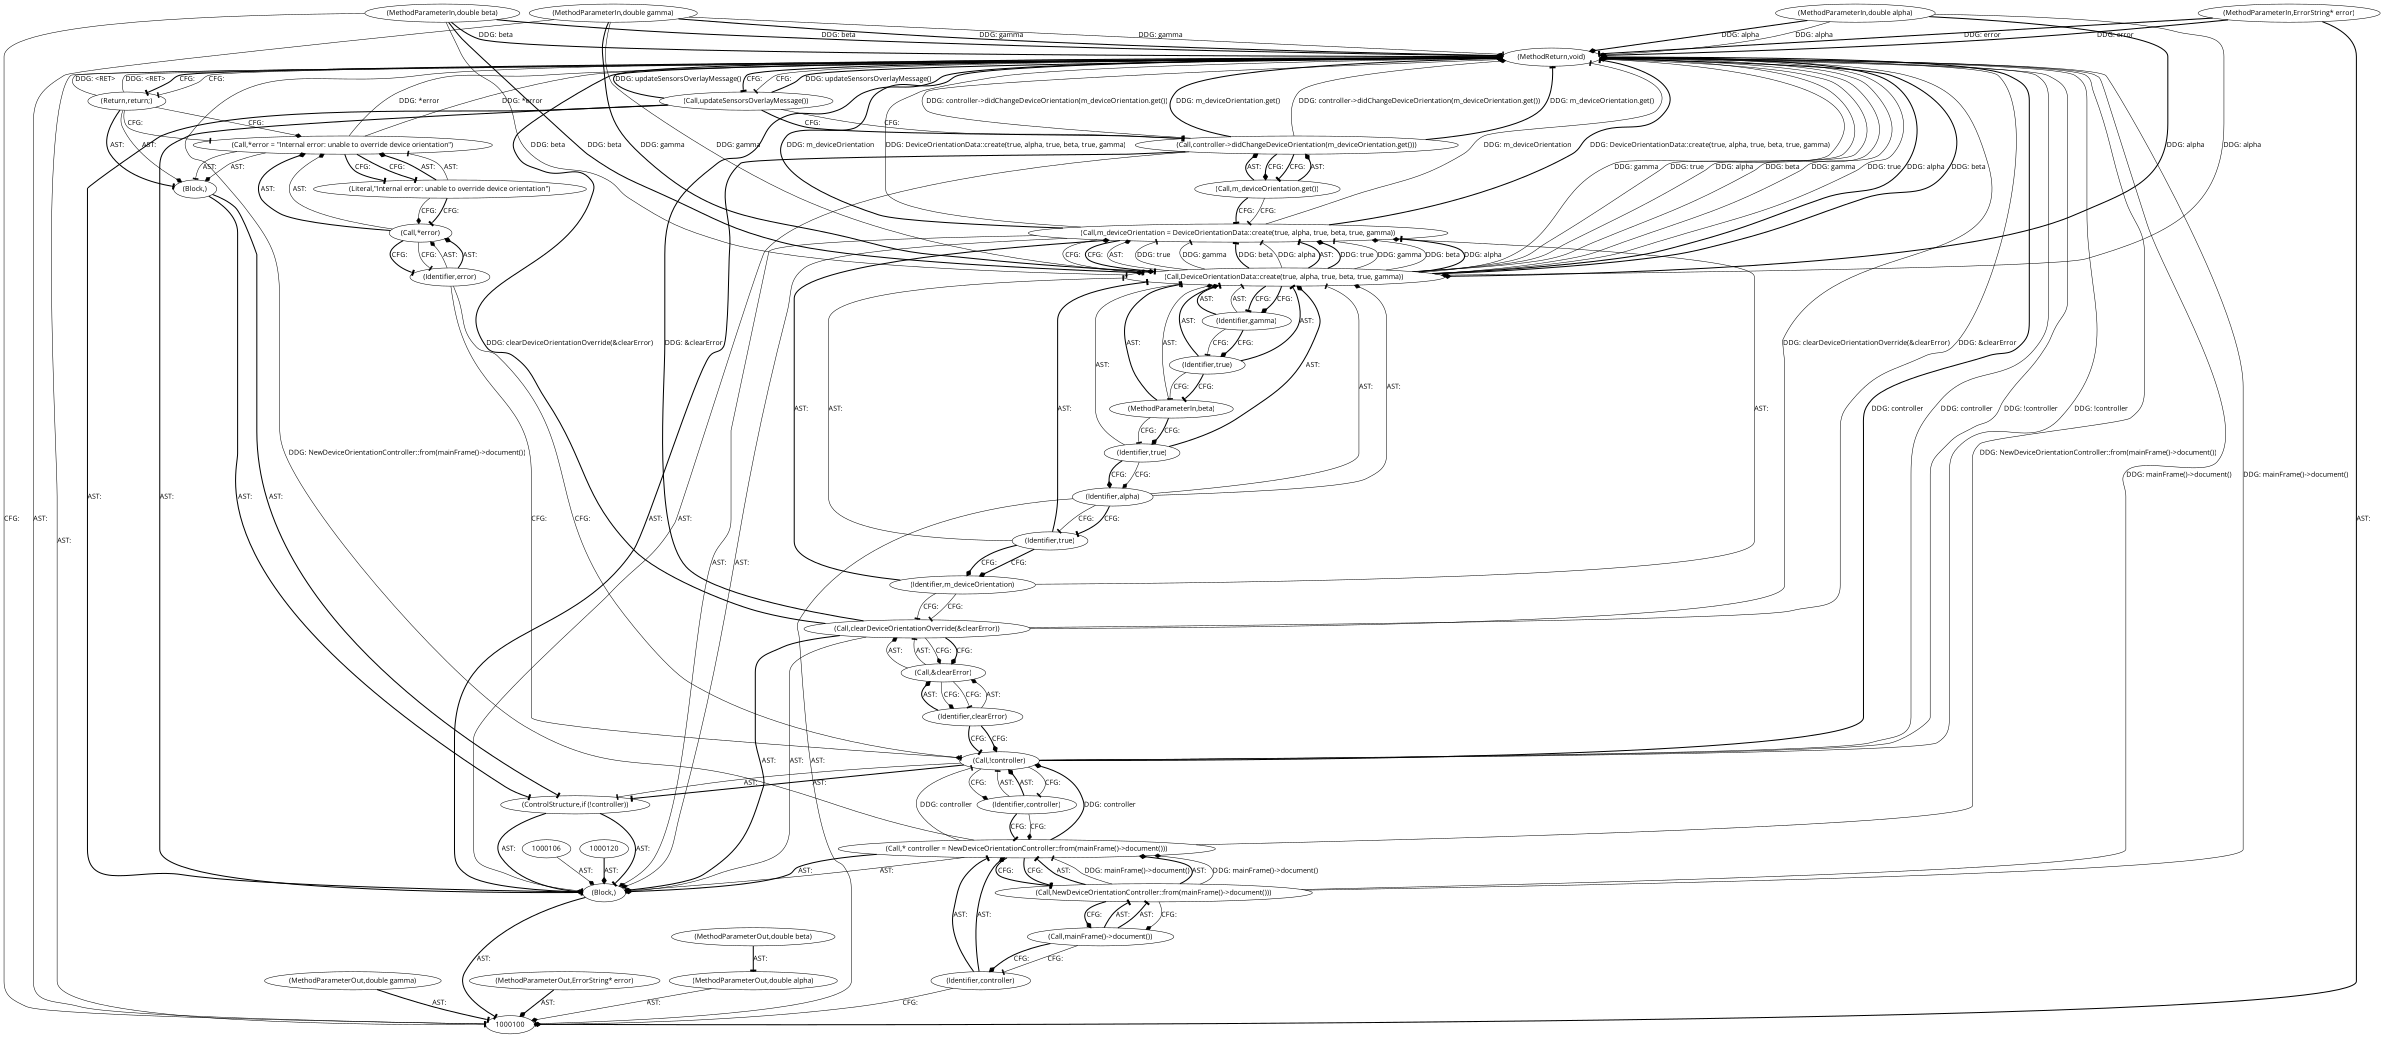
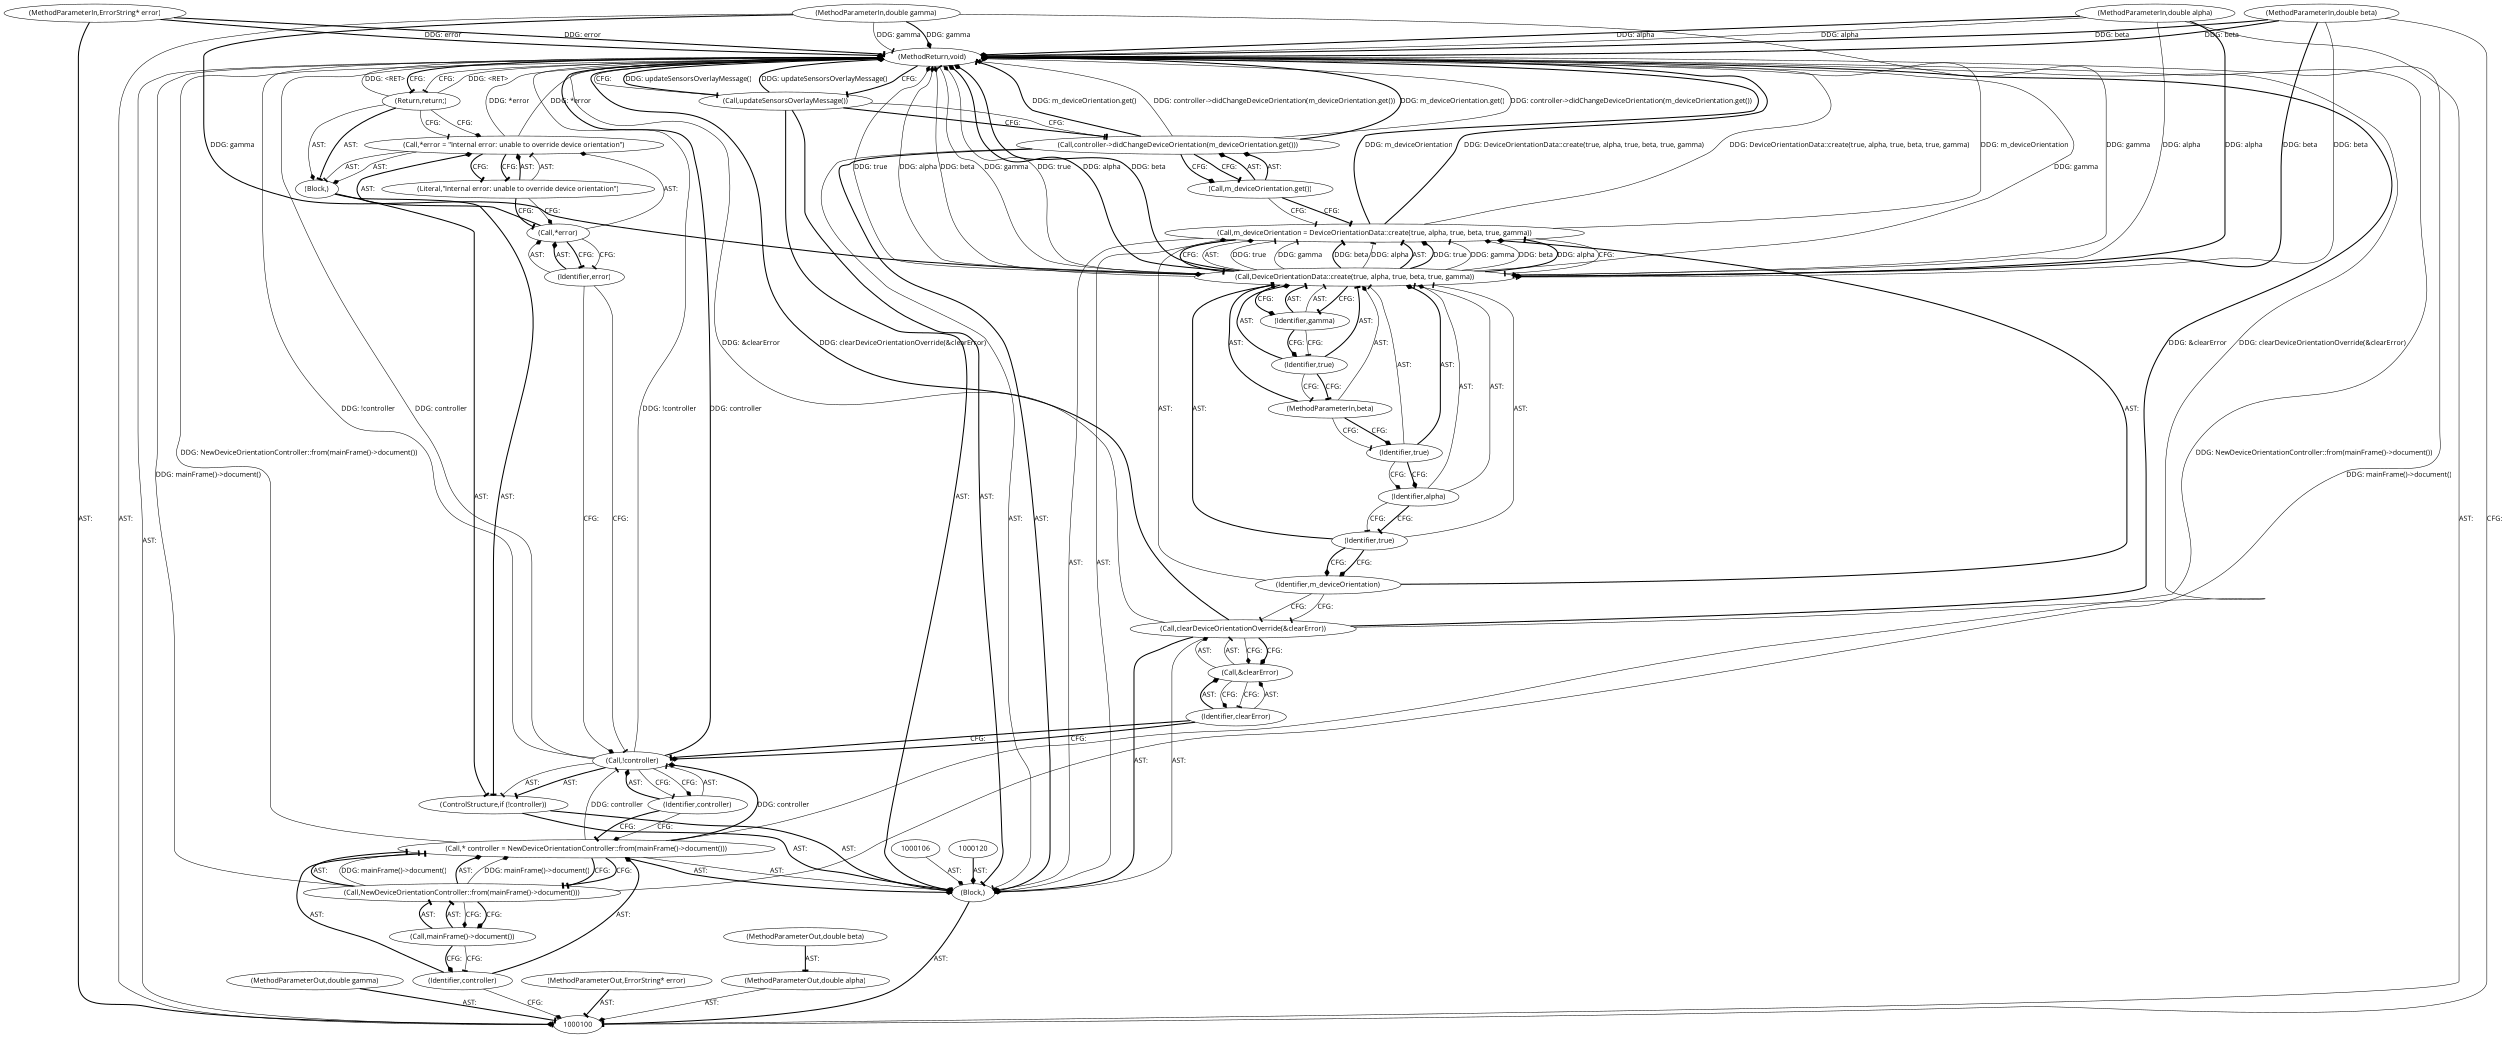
(818, 810) -> (2117, 1000)
(539, 1001) -> (598, 1002)
